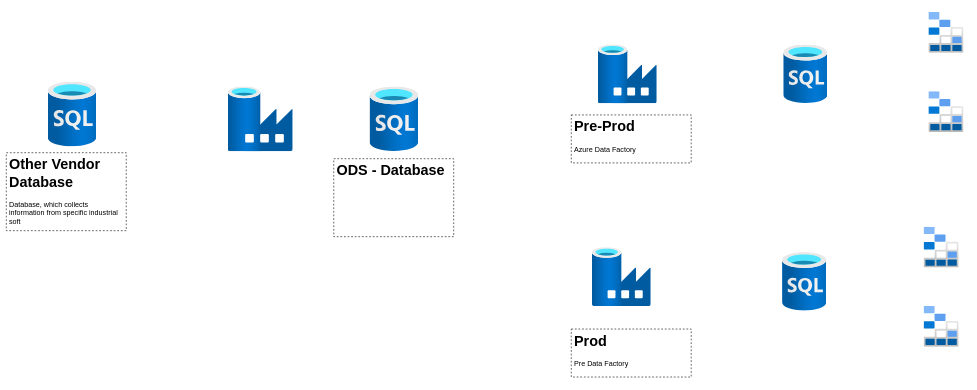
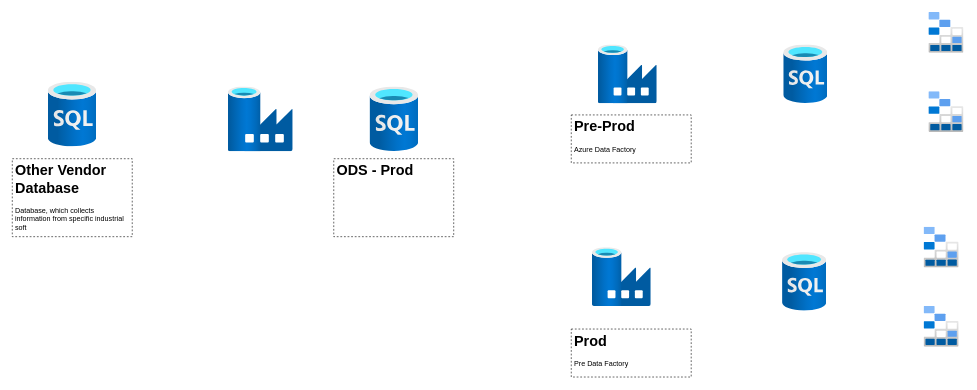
(363, 157) -> (355, 157)
(66, 192) -> (72, 198)
